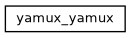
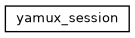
(65, 19) -> (67, 19)
